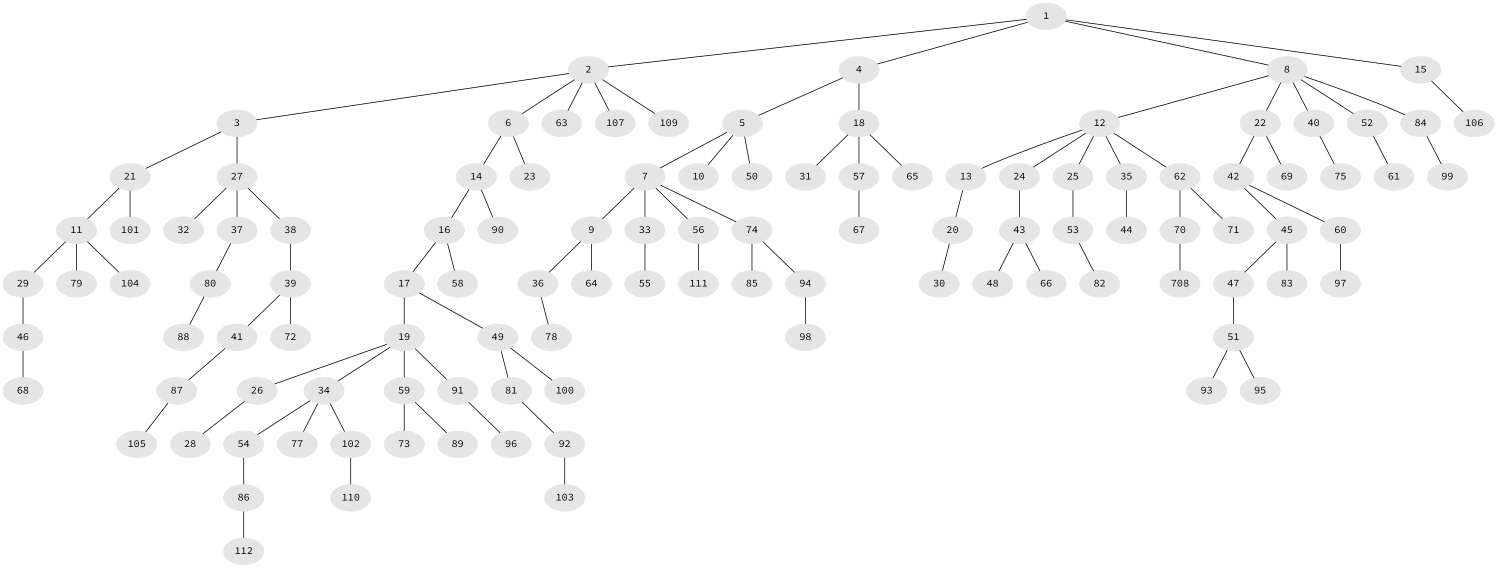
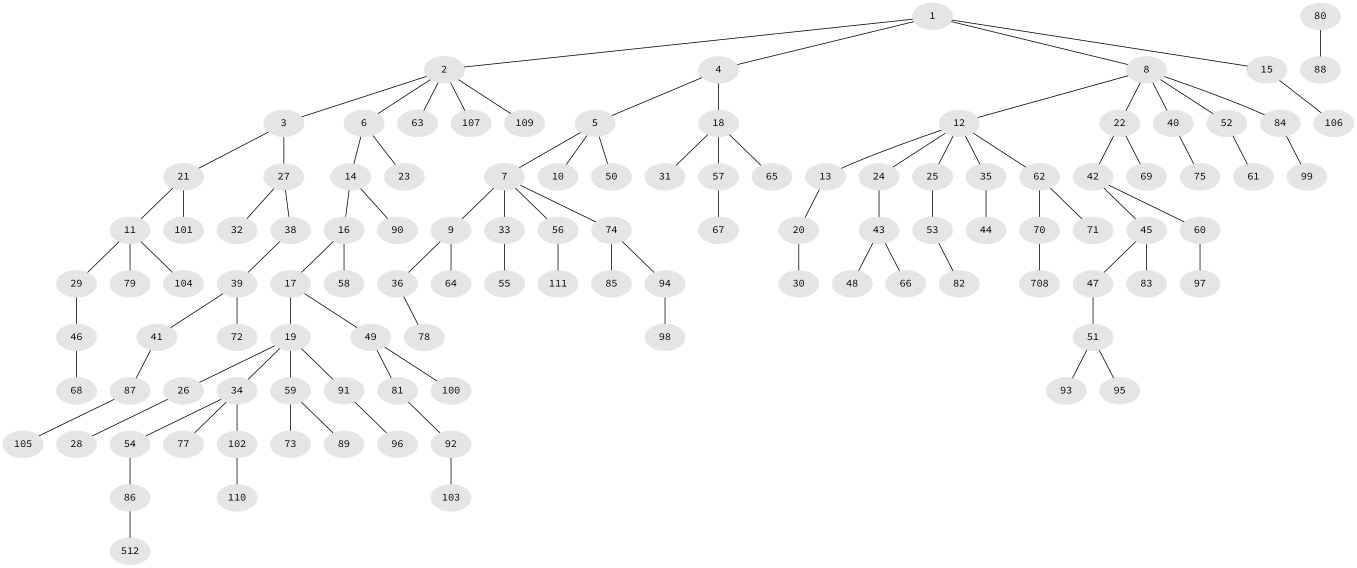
(237, 230) -> none
(244, 551) -> (130, 551)
